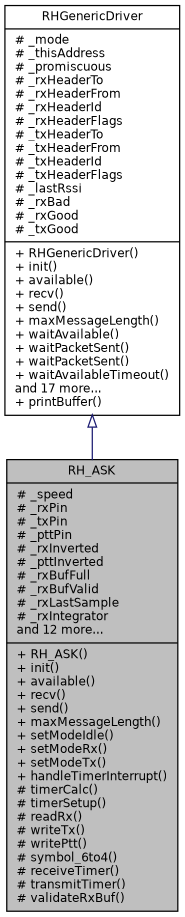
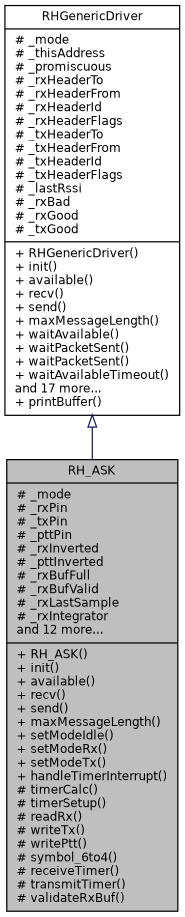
(45, 495) -> (44, 495)
